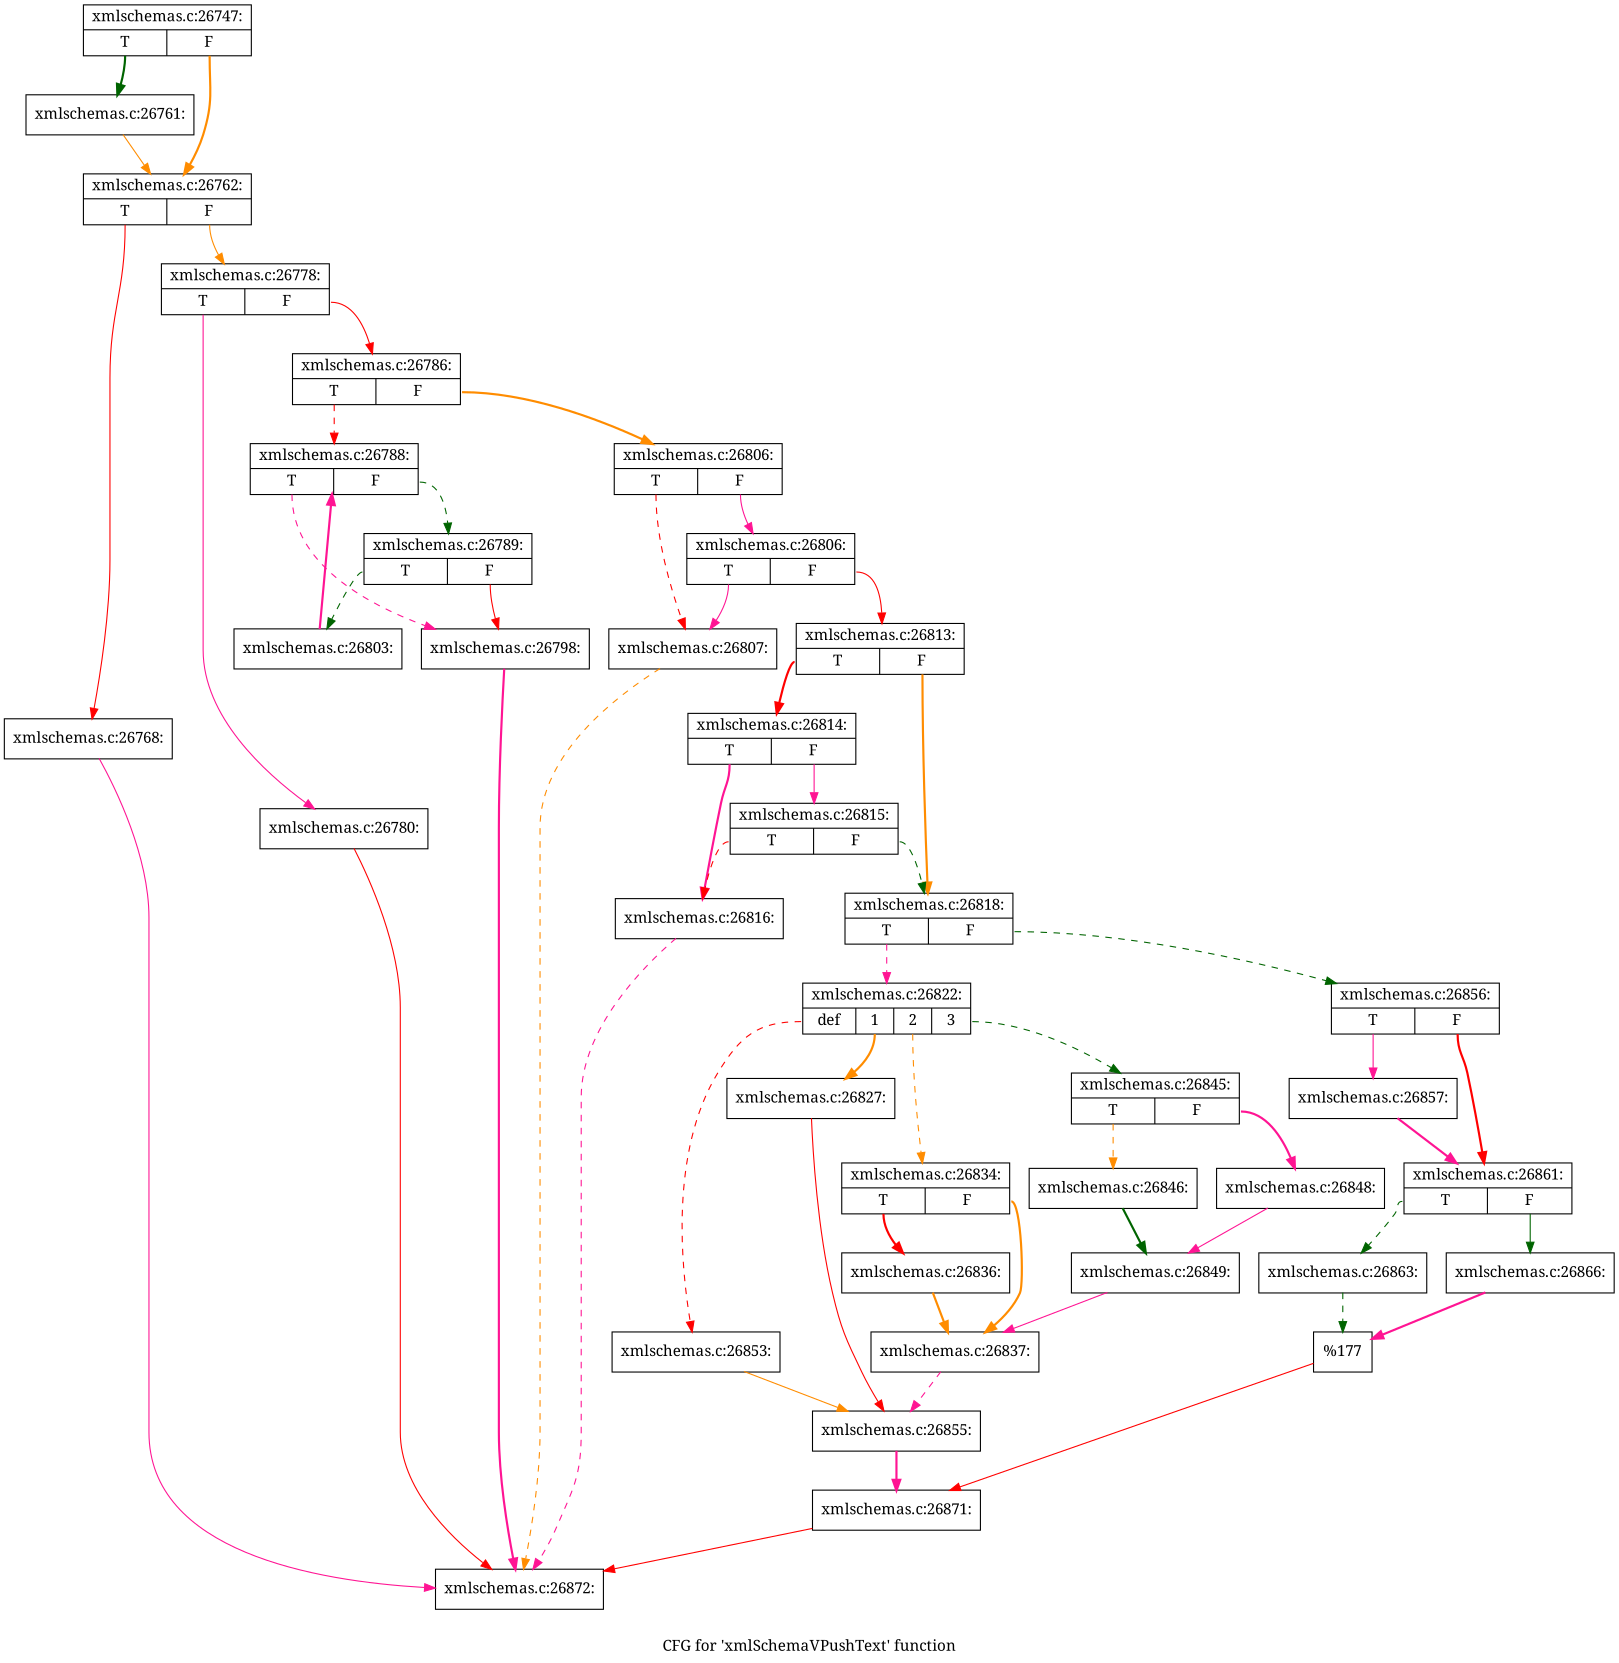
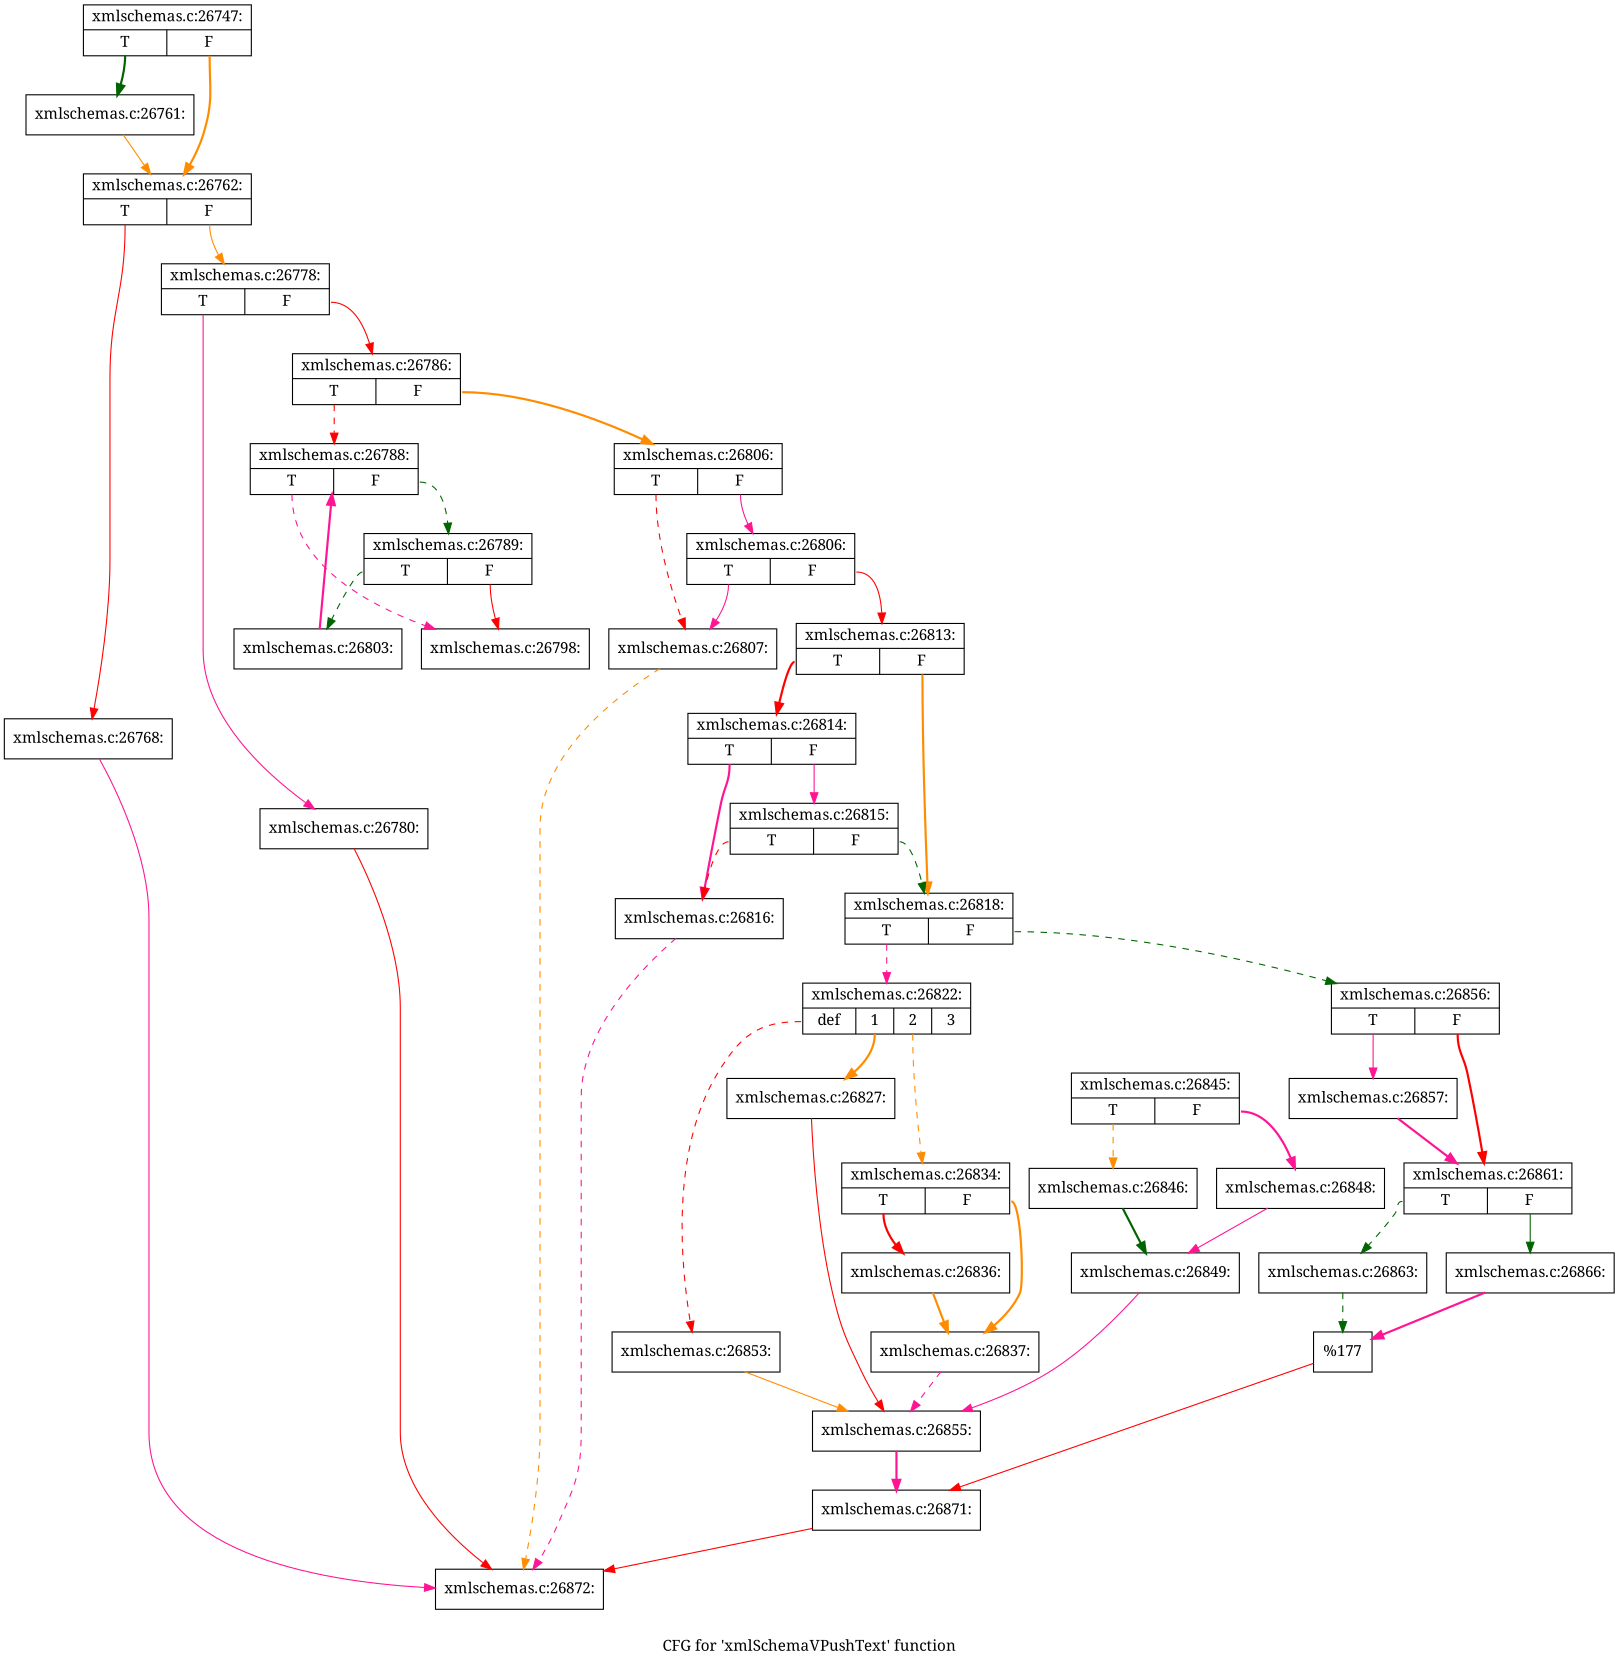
(1044, 1036) -> none
(499, 1114) -> none
(1060, 1310) -> (1064, 1362)
